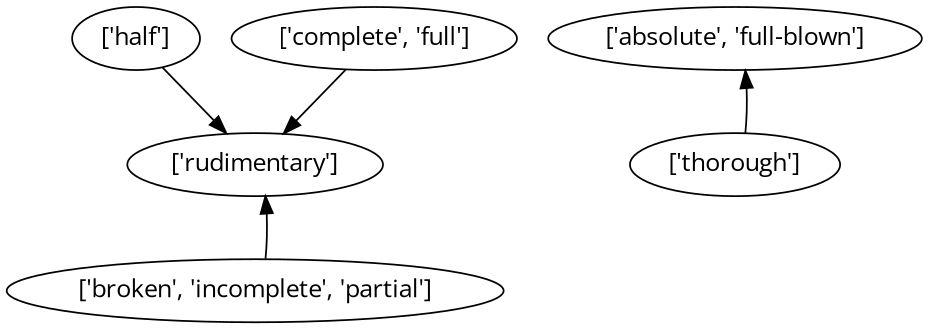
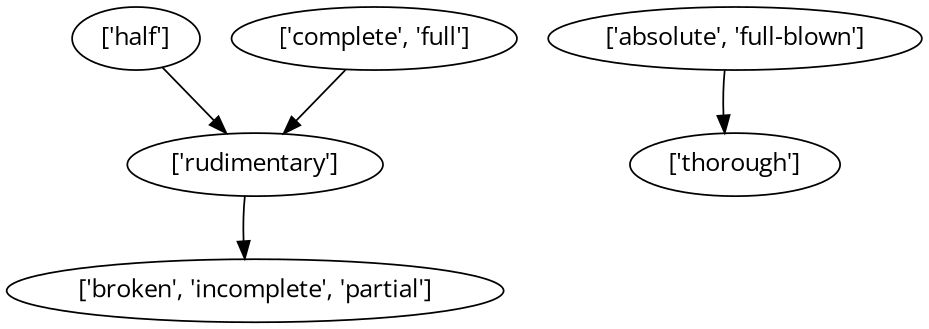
(747, 111) -> (723, 93)
(267, 236) -> (243, 219)
